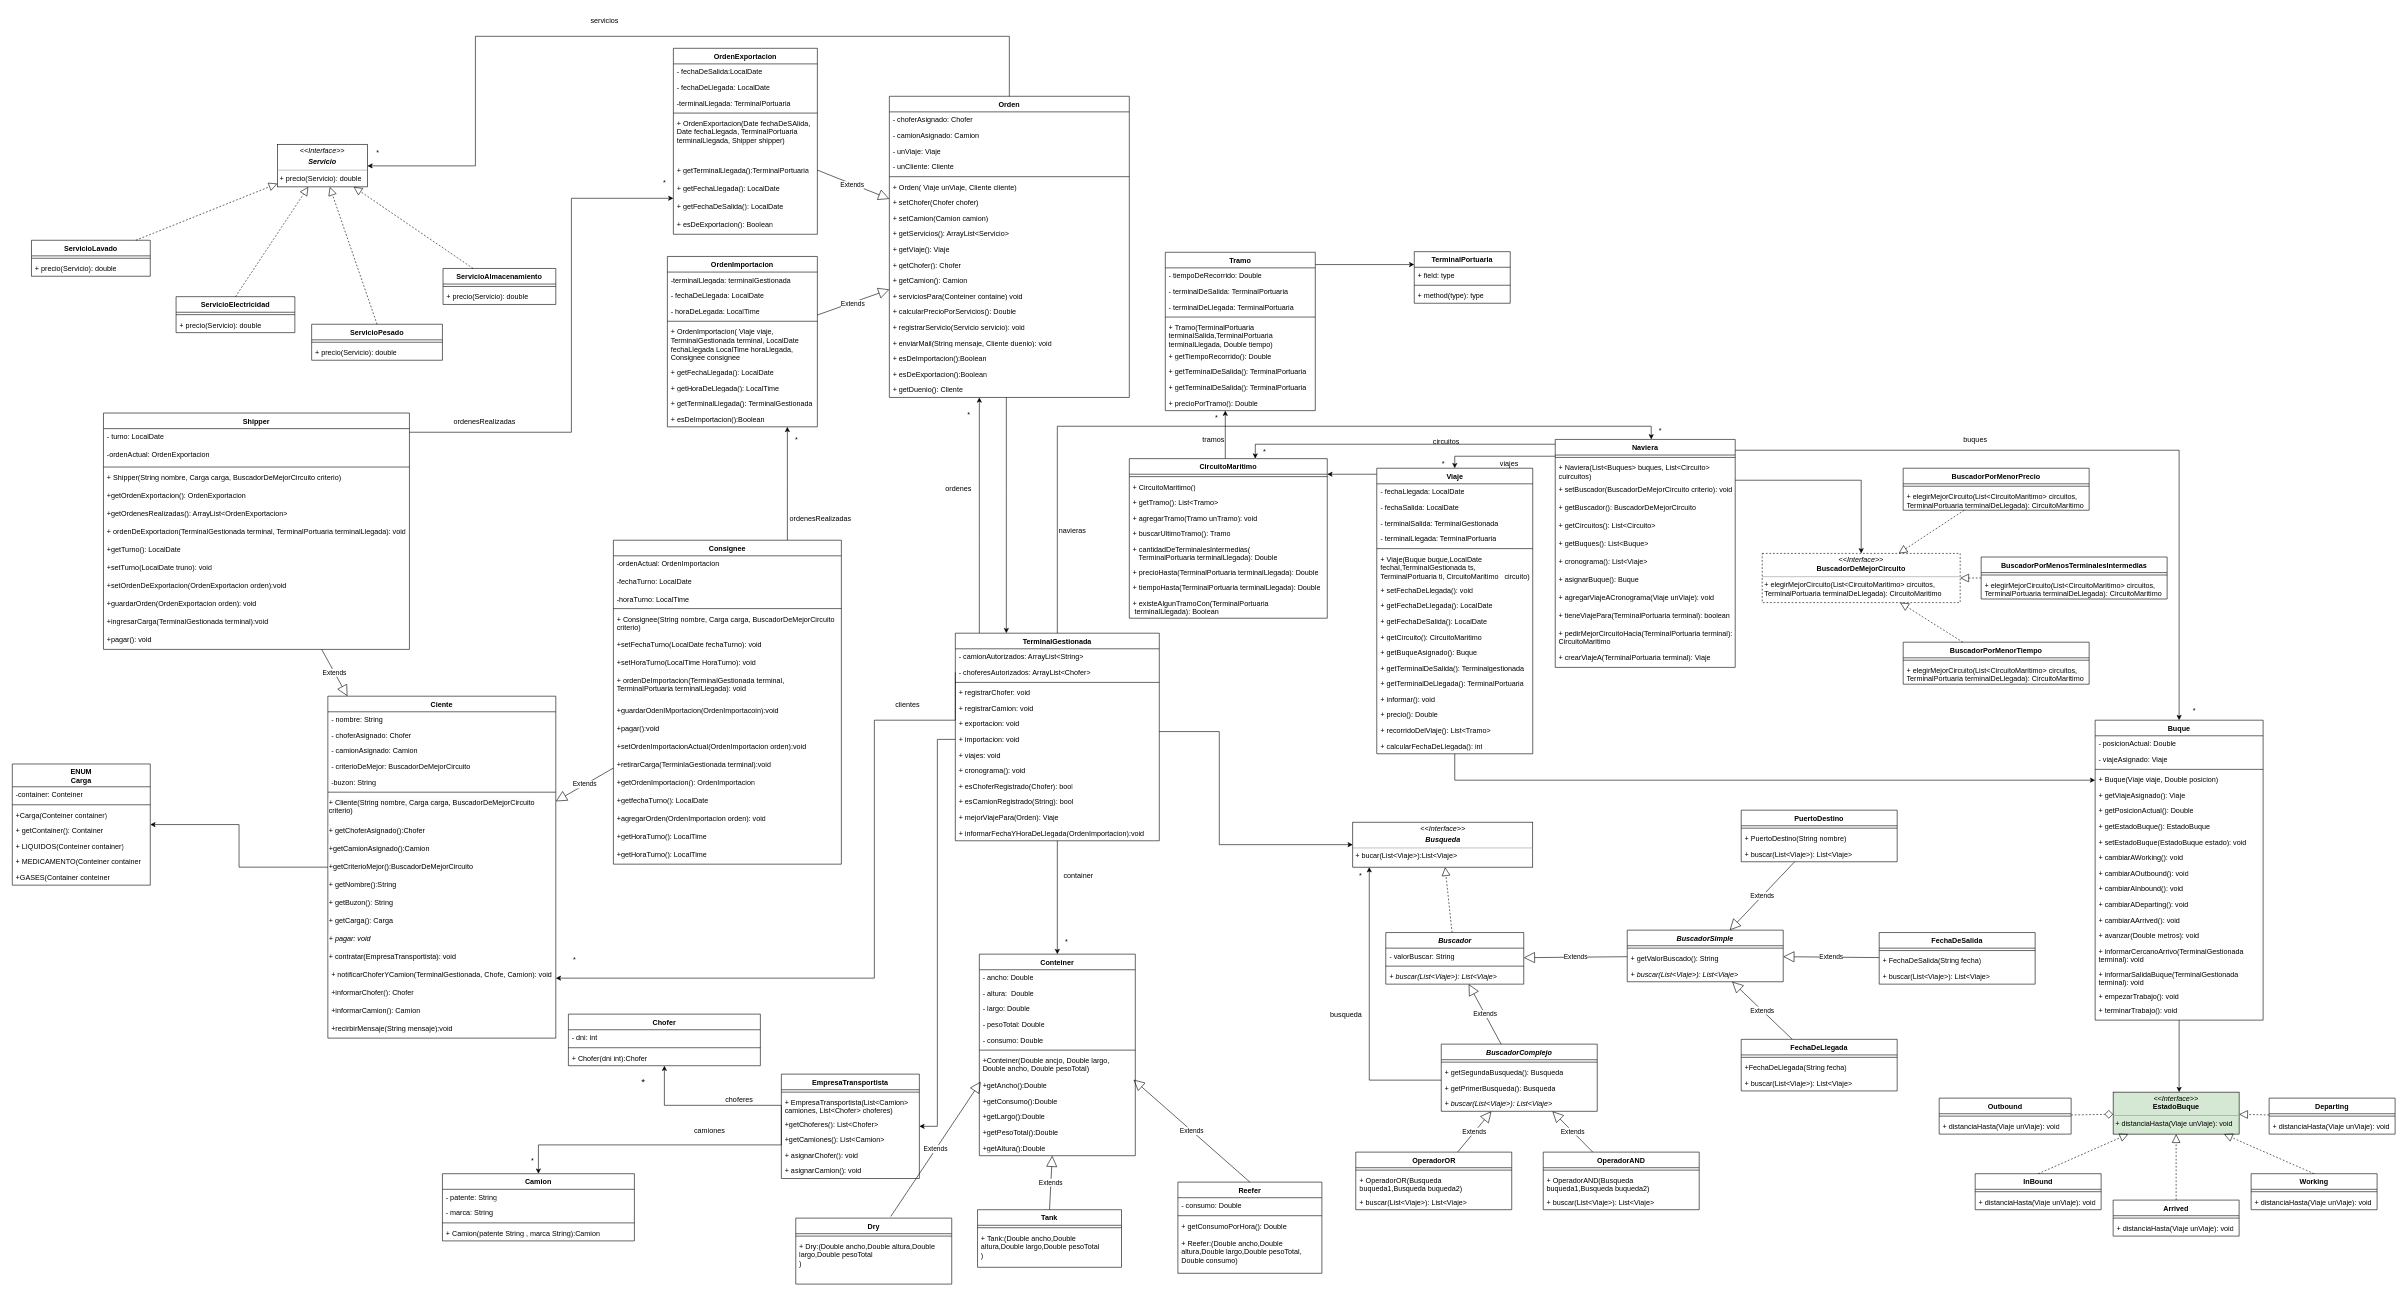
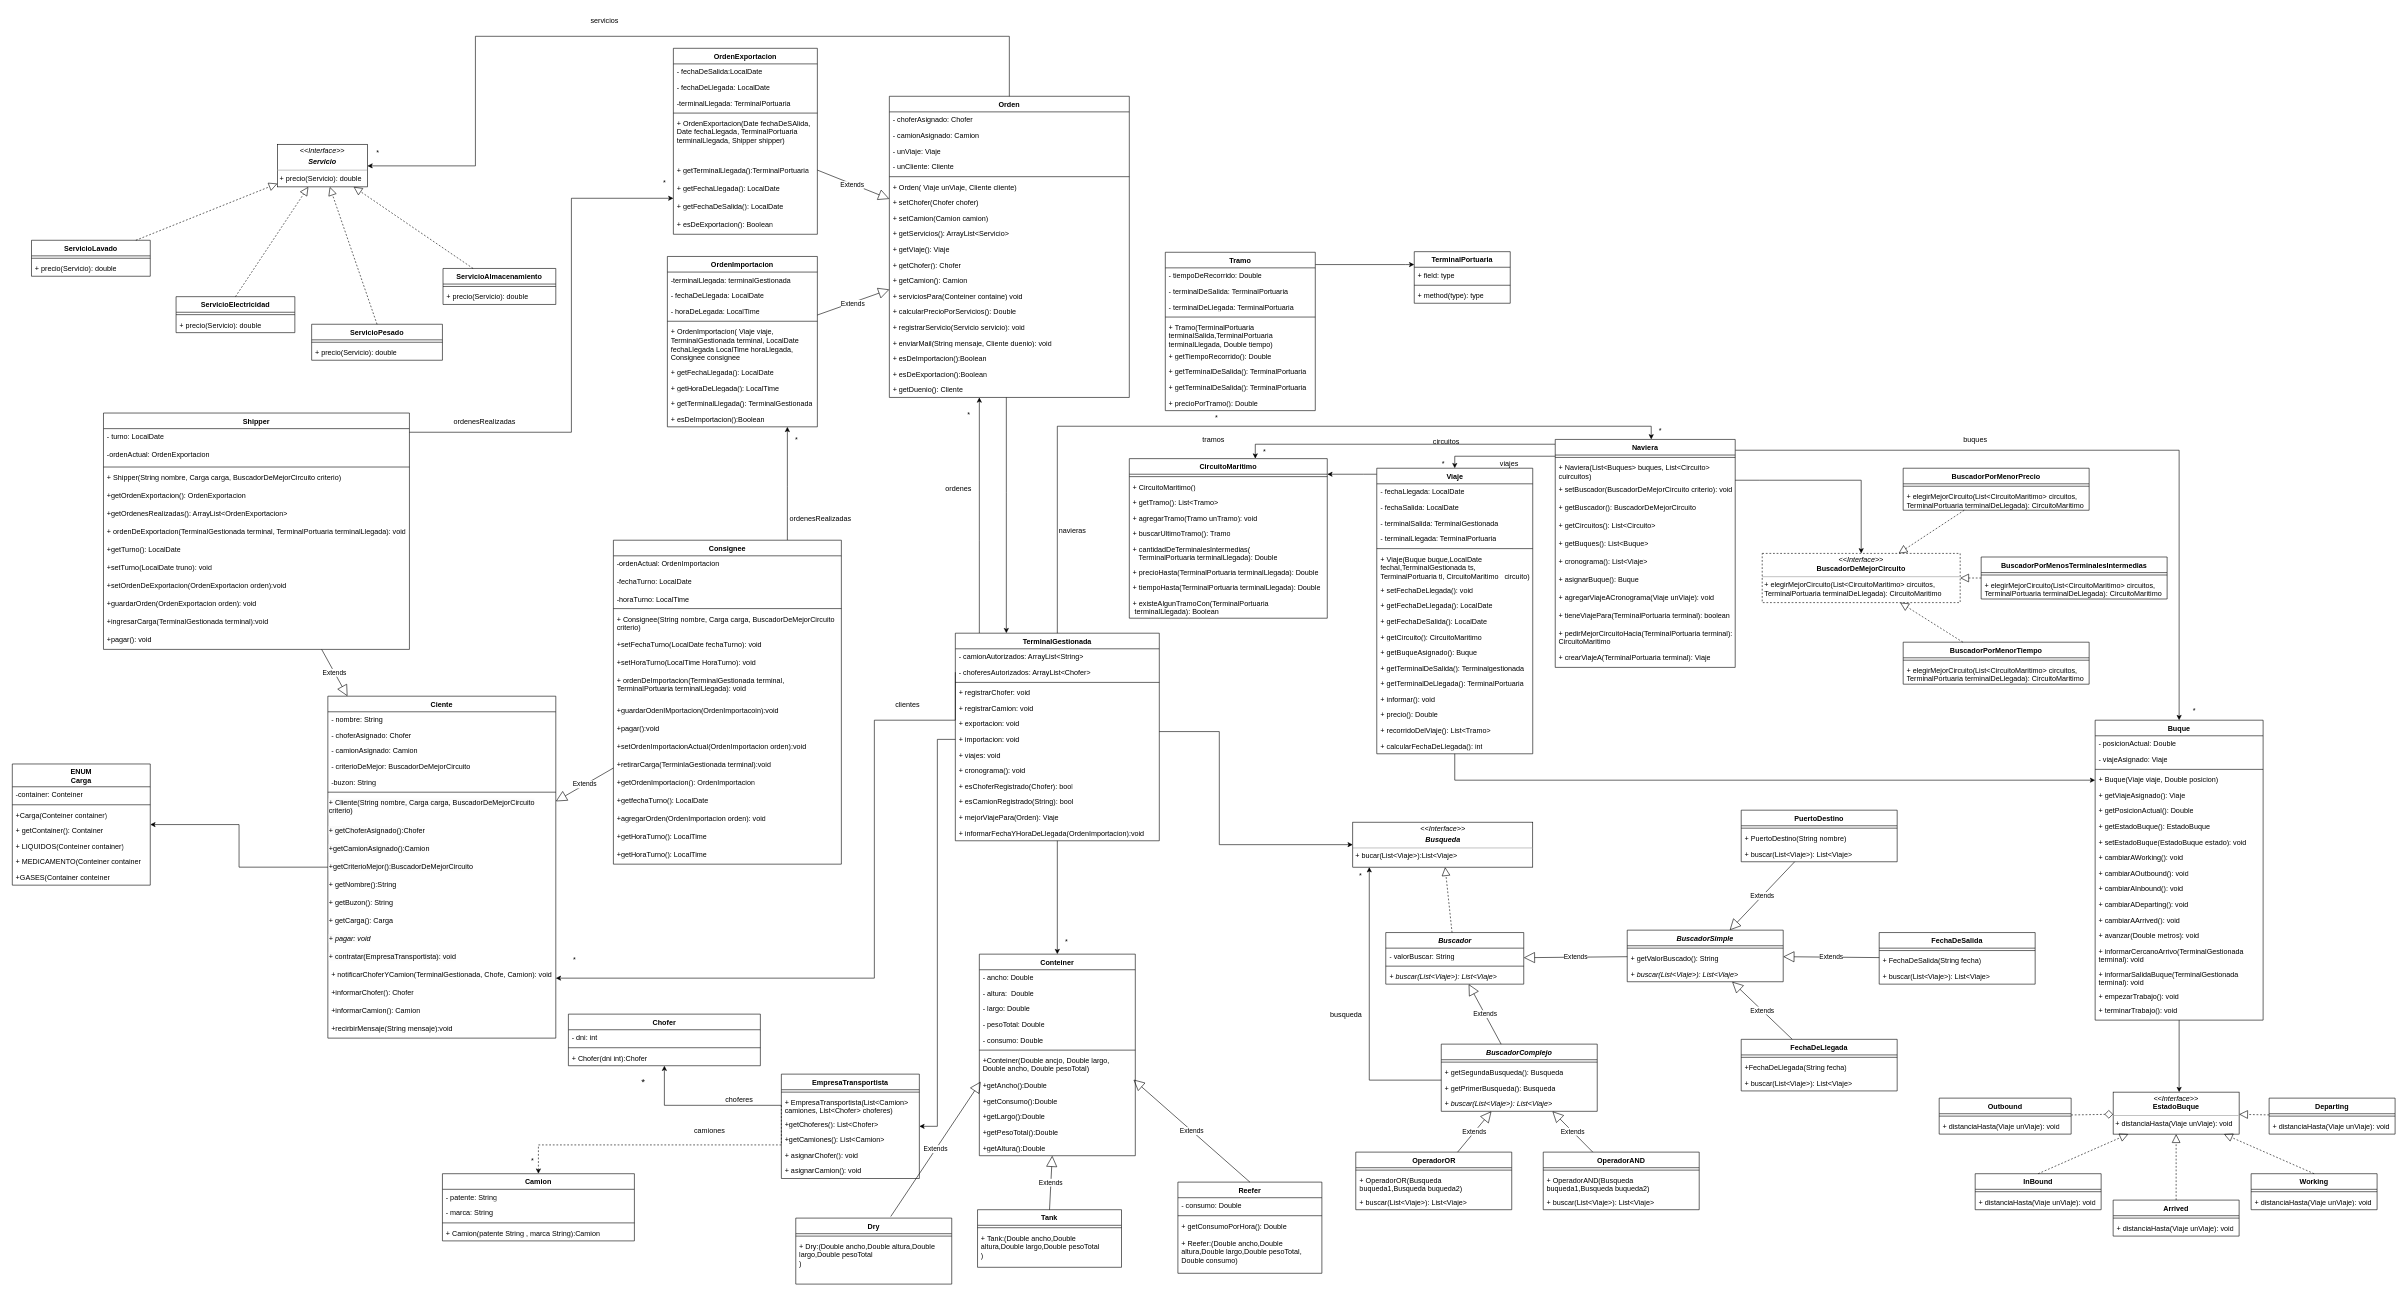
(1226, 416) -> none
(1079, 876) -> none
(2177, 1113) -> (2177, 1113)
(648, 1145) -> (648, 1145)
